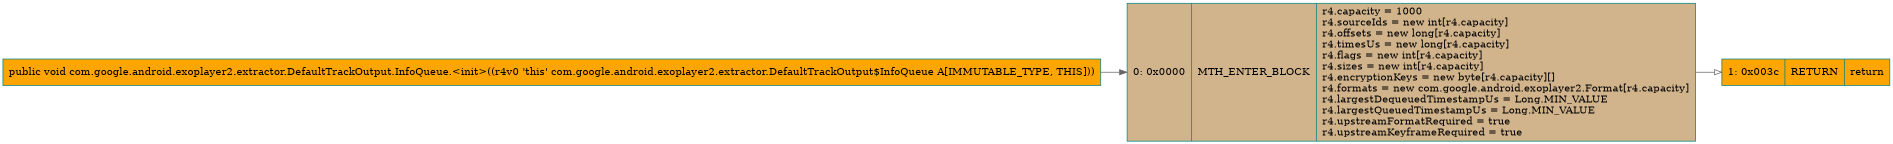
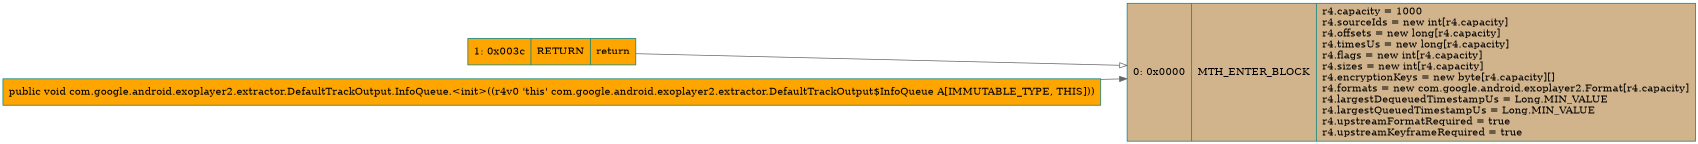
(1705, 72) -> (878, 59)
